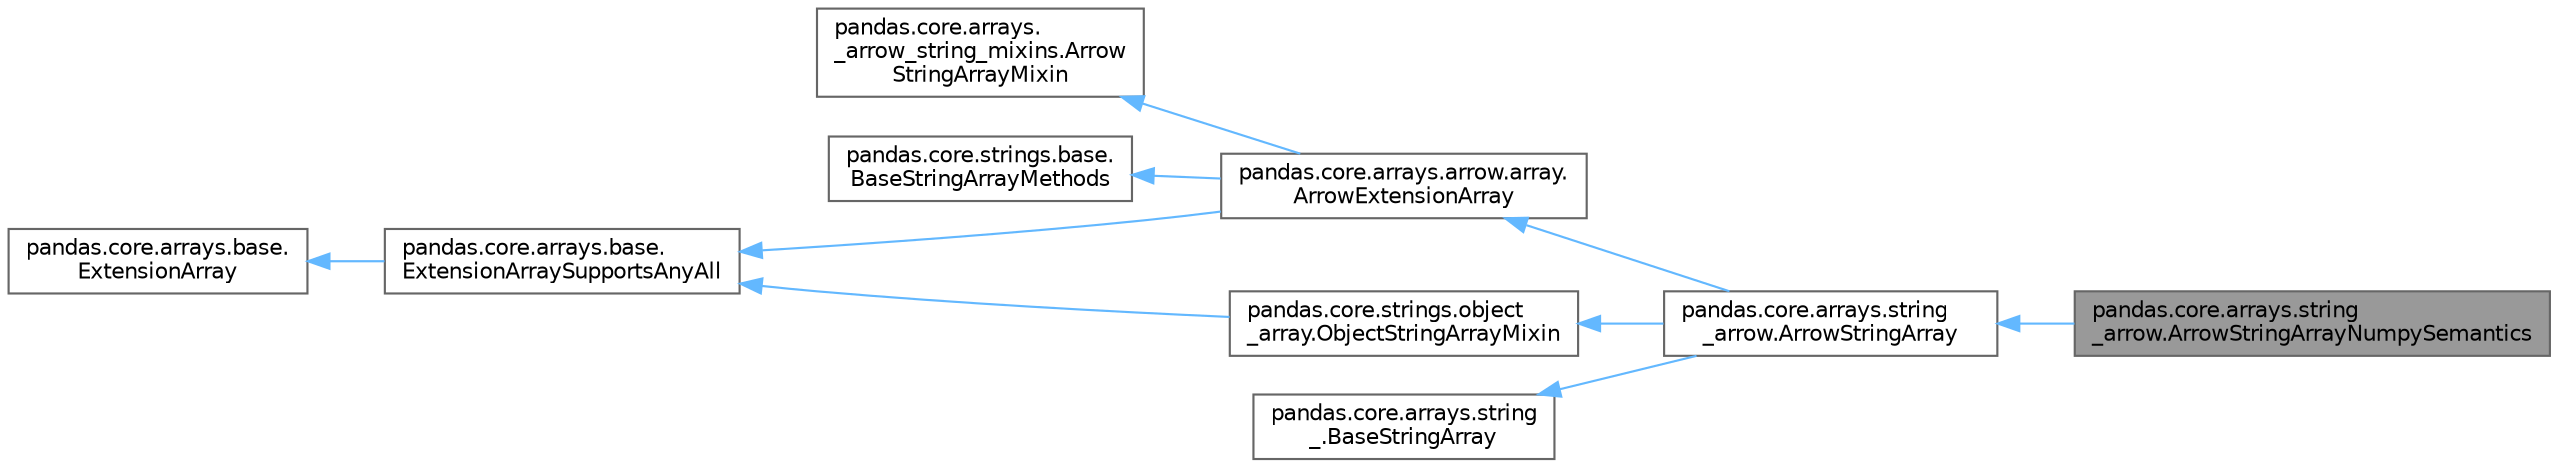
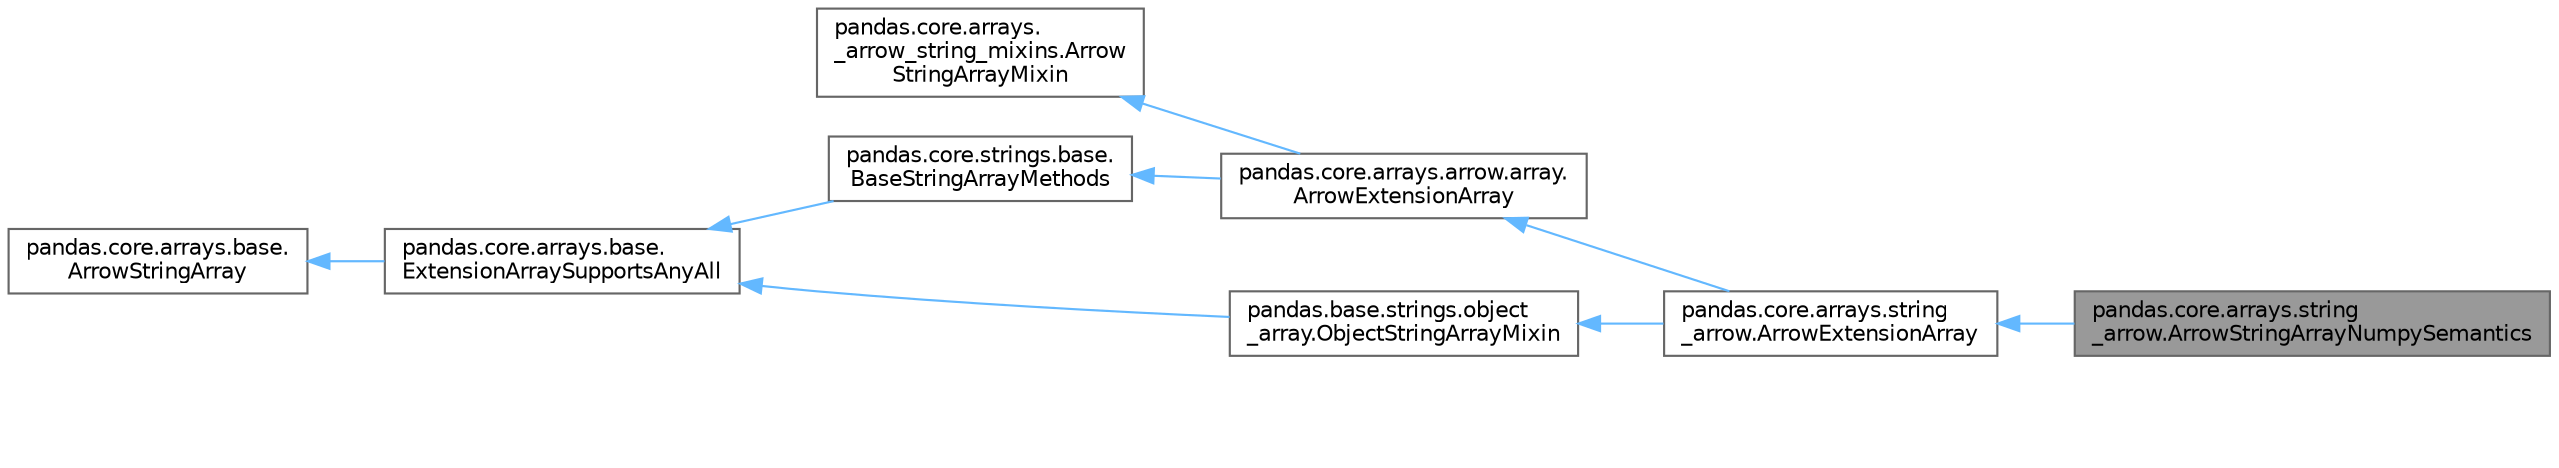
(992, 234) -> (782, 213)
(158, 261) -> (158, 261)
(1404, 324) -> (1404, 324)
(1831, 324) -> (1831, 324)
(1404, 427) -> none
